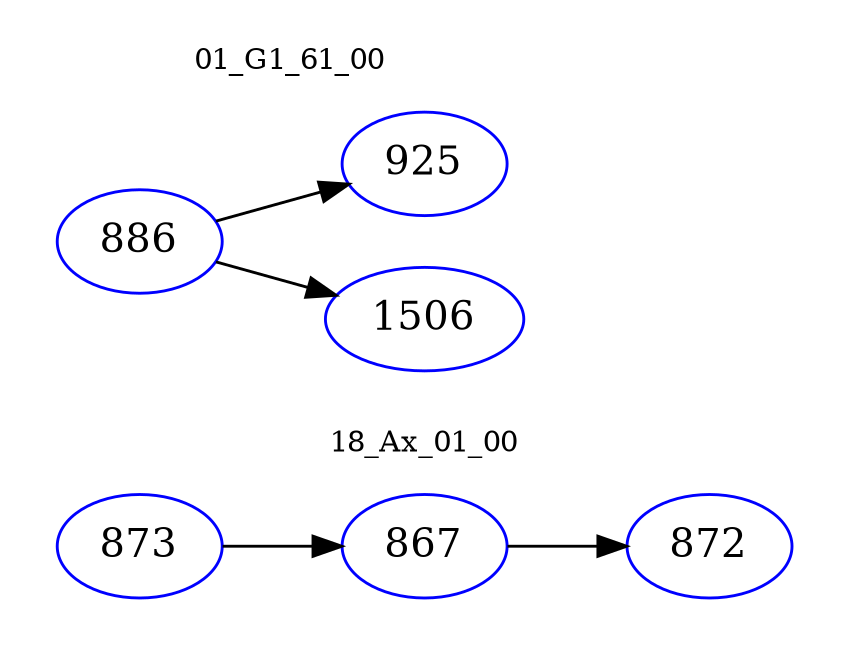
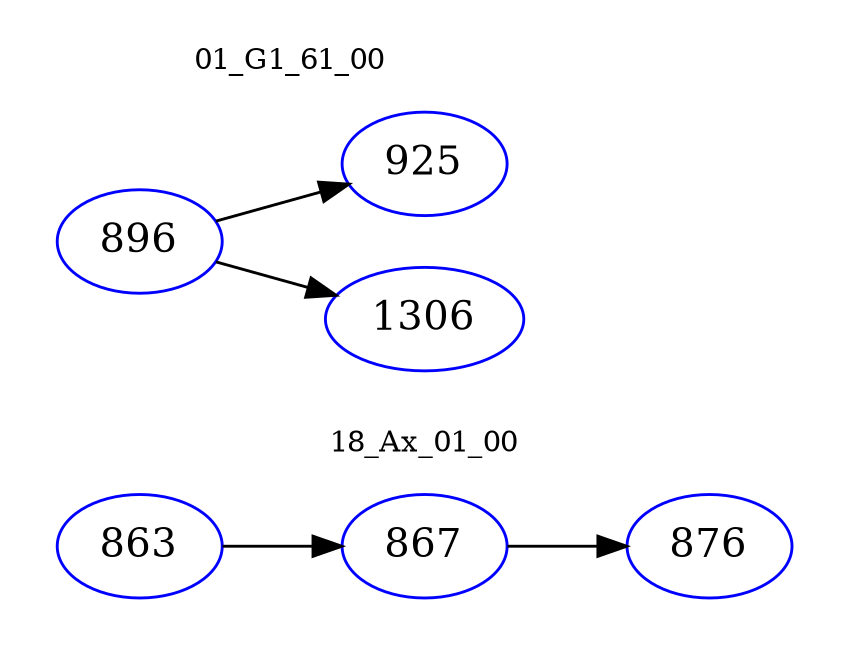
(140, 242) -> (140, 242)
(425, 319) -> (425, 319)
(140, 546) -> (140, 546)
(710, 546) -> (710, 546)
